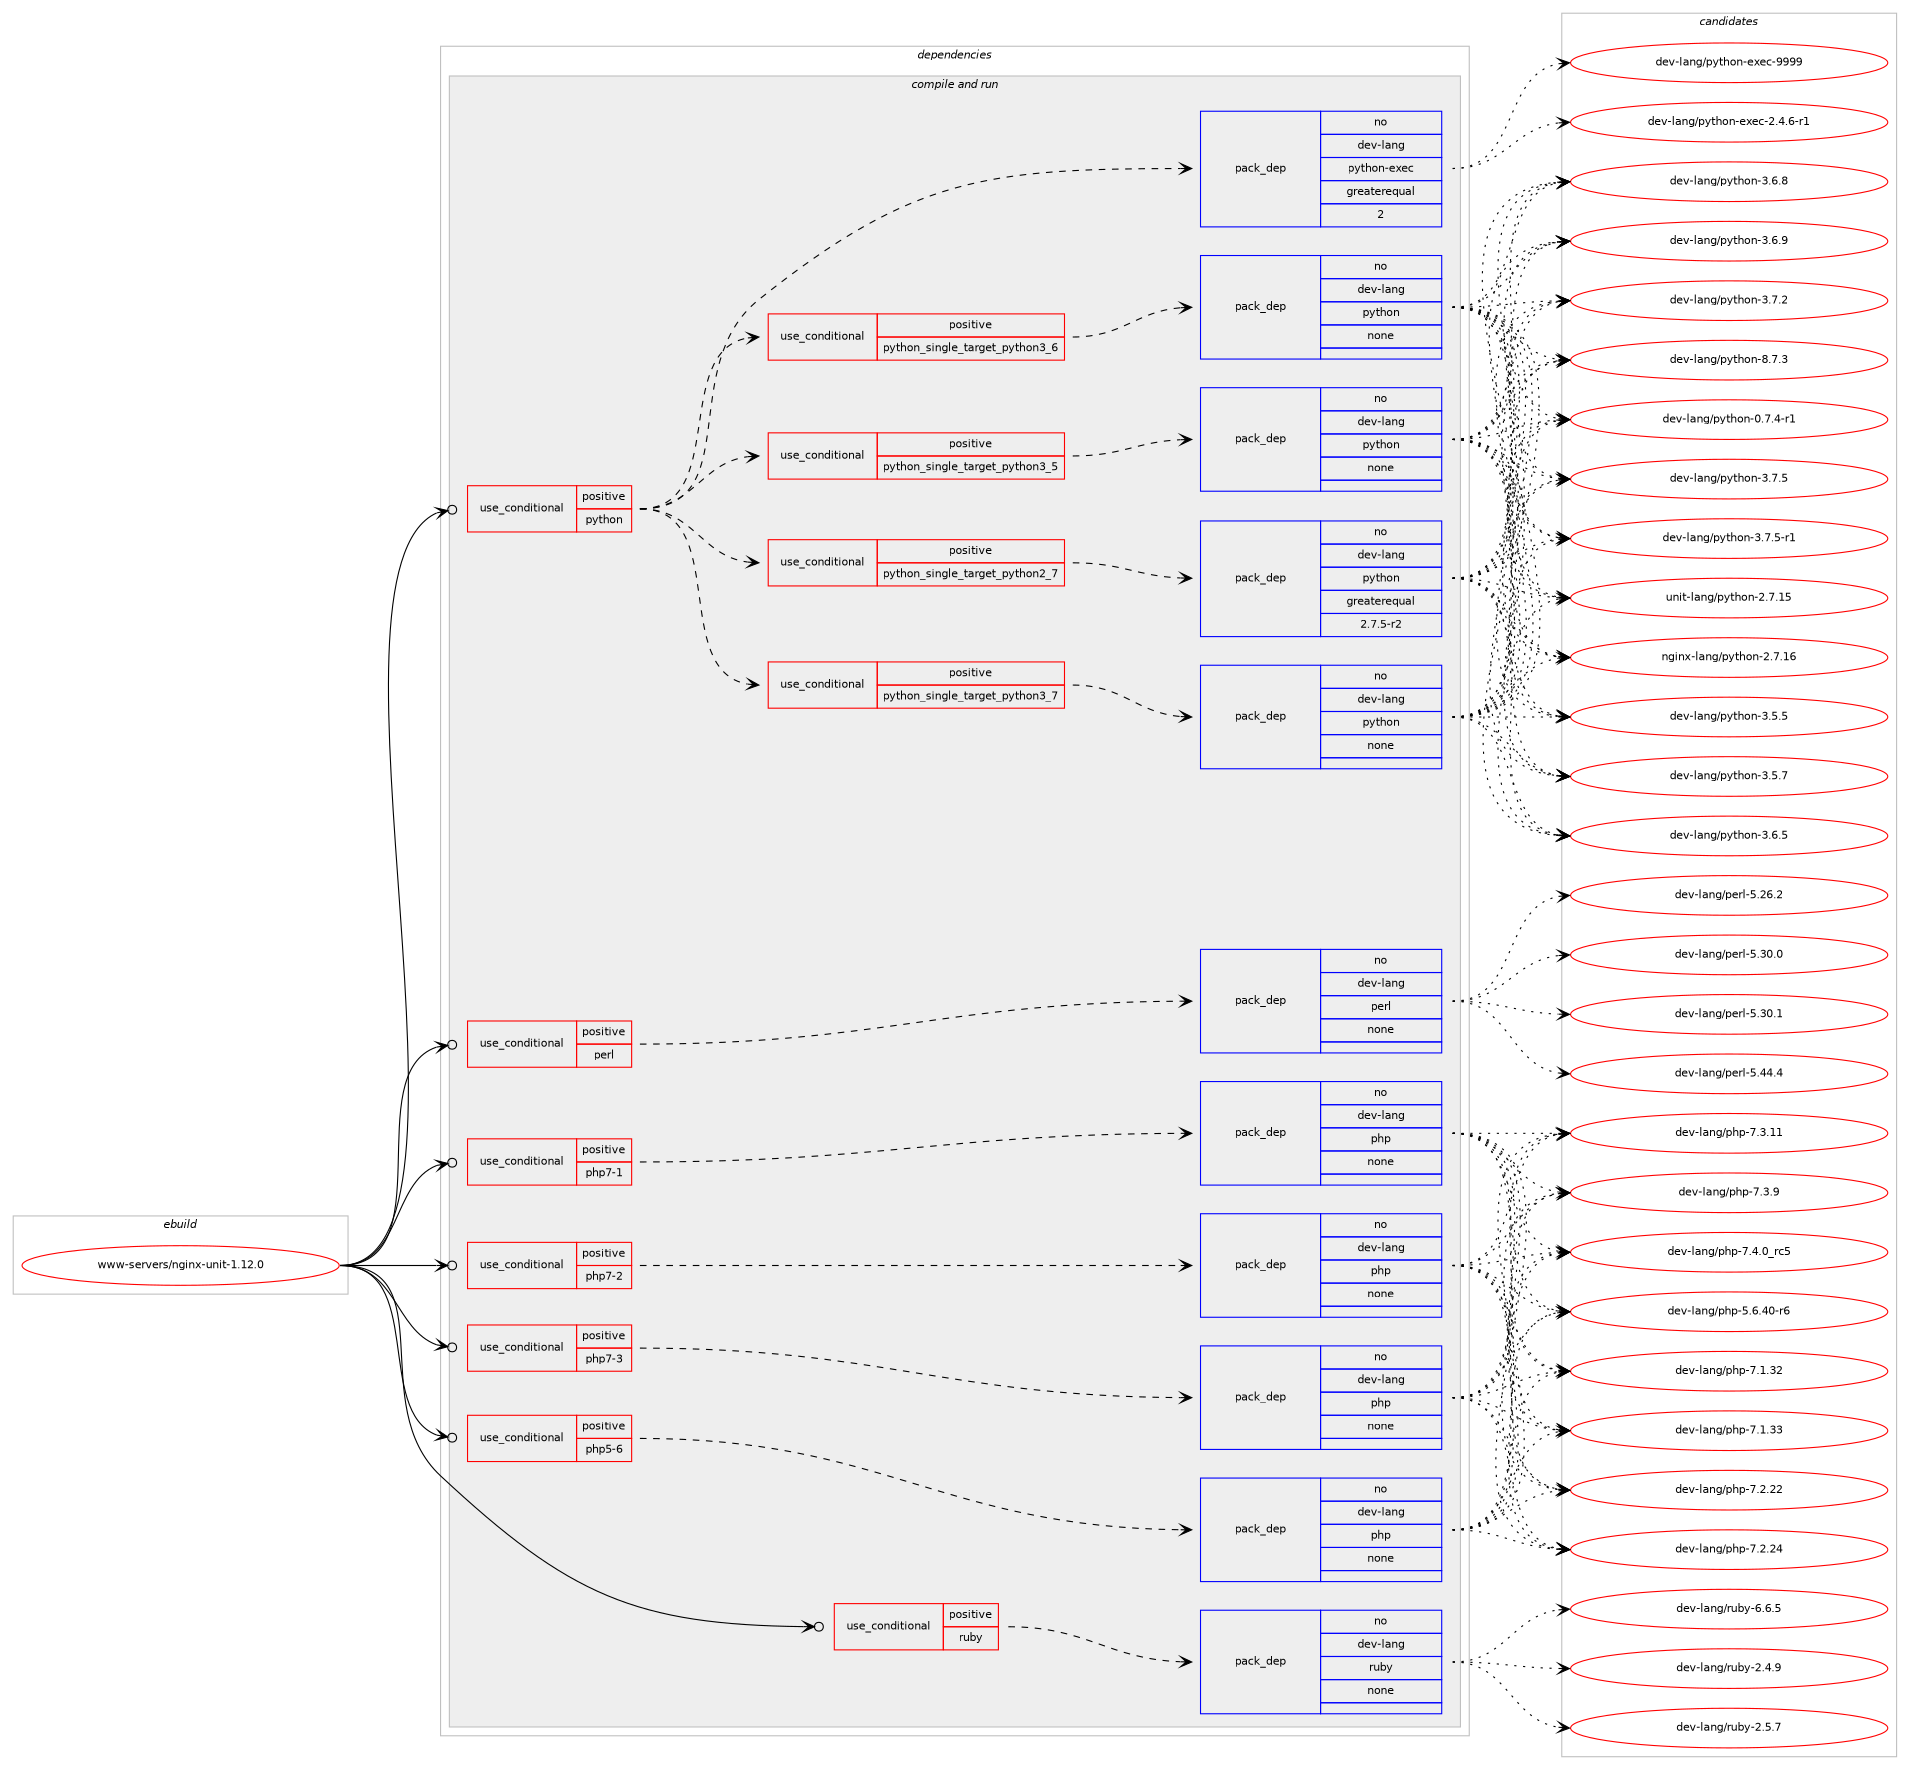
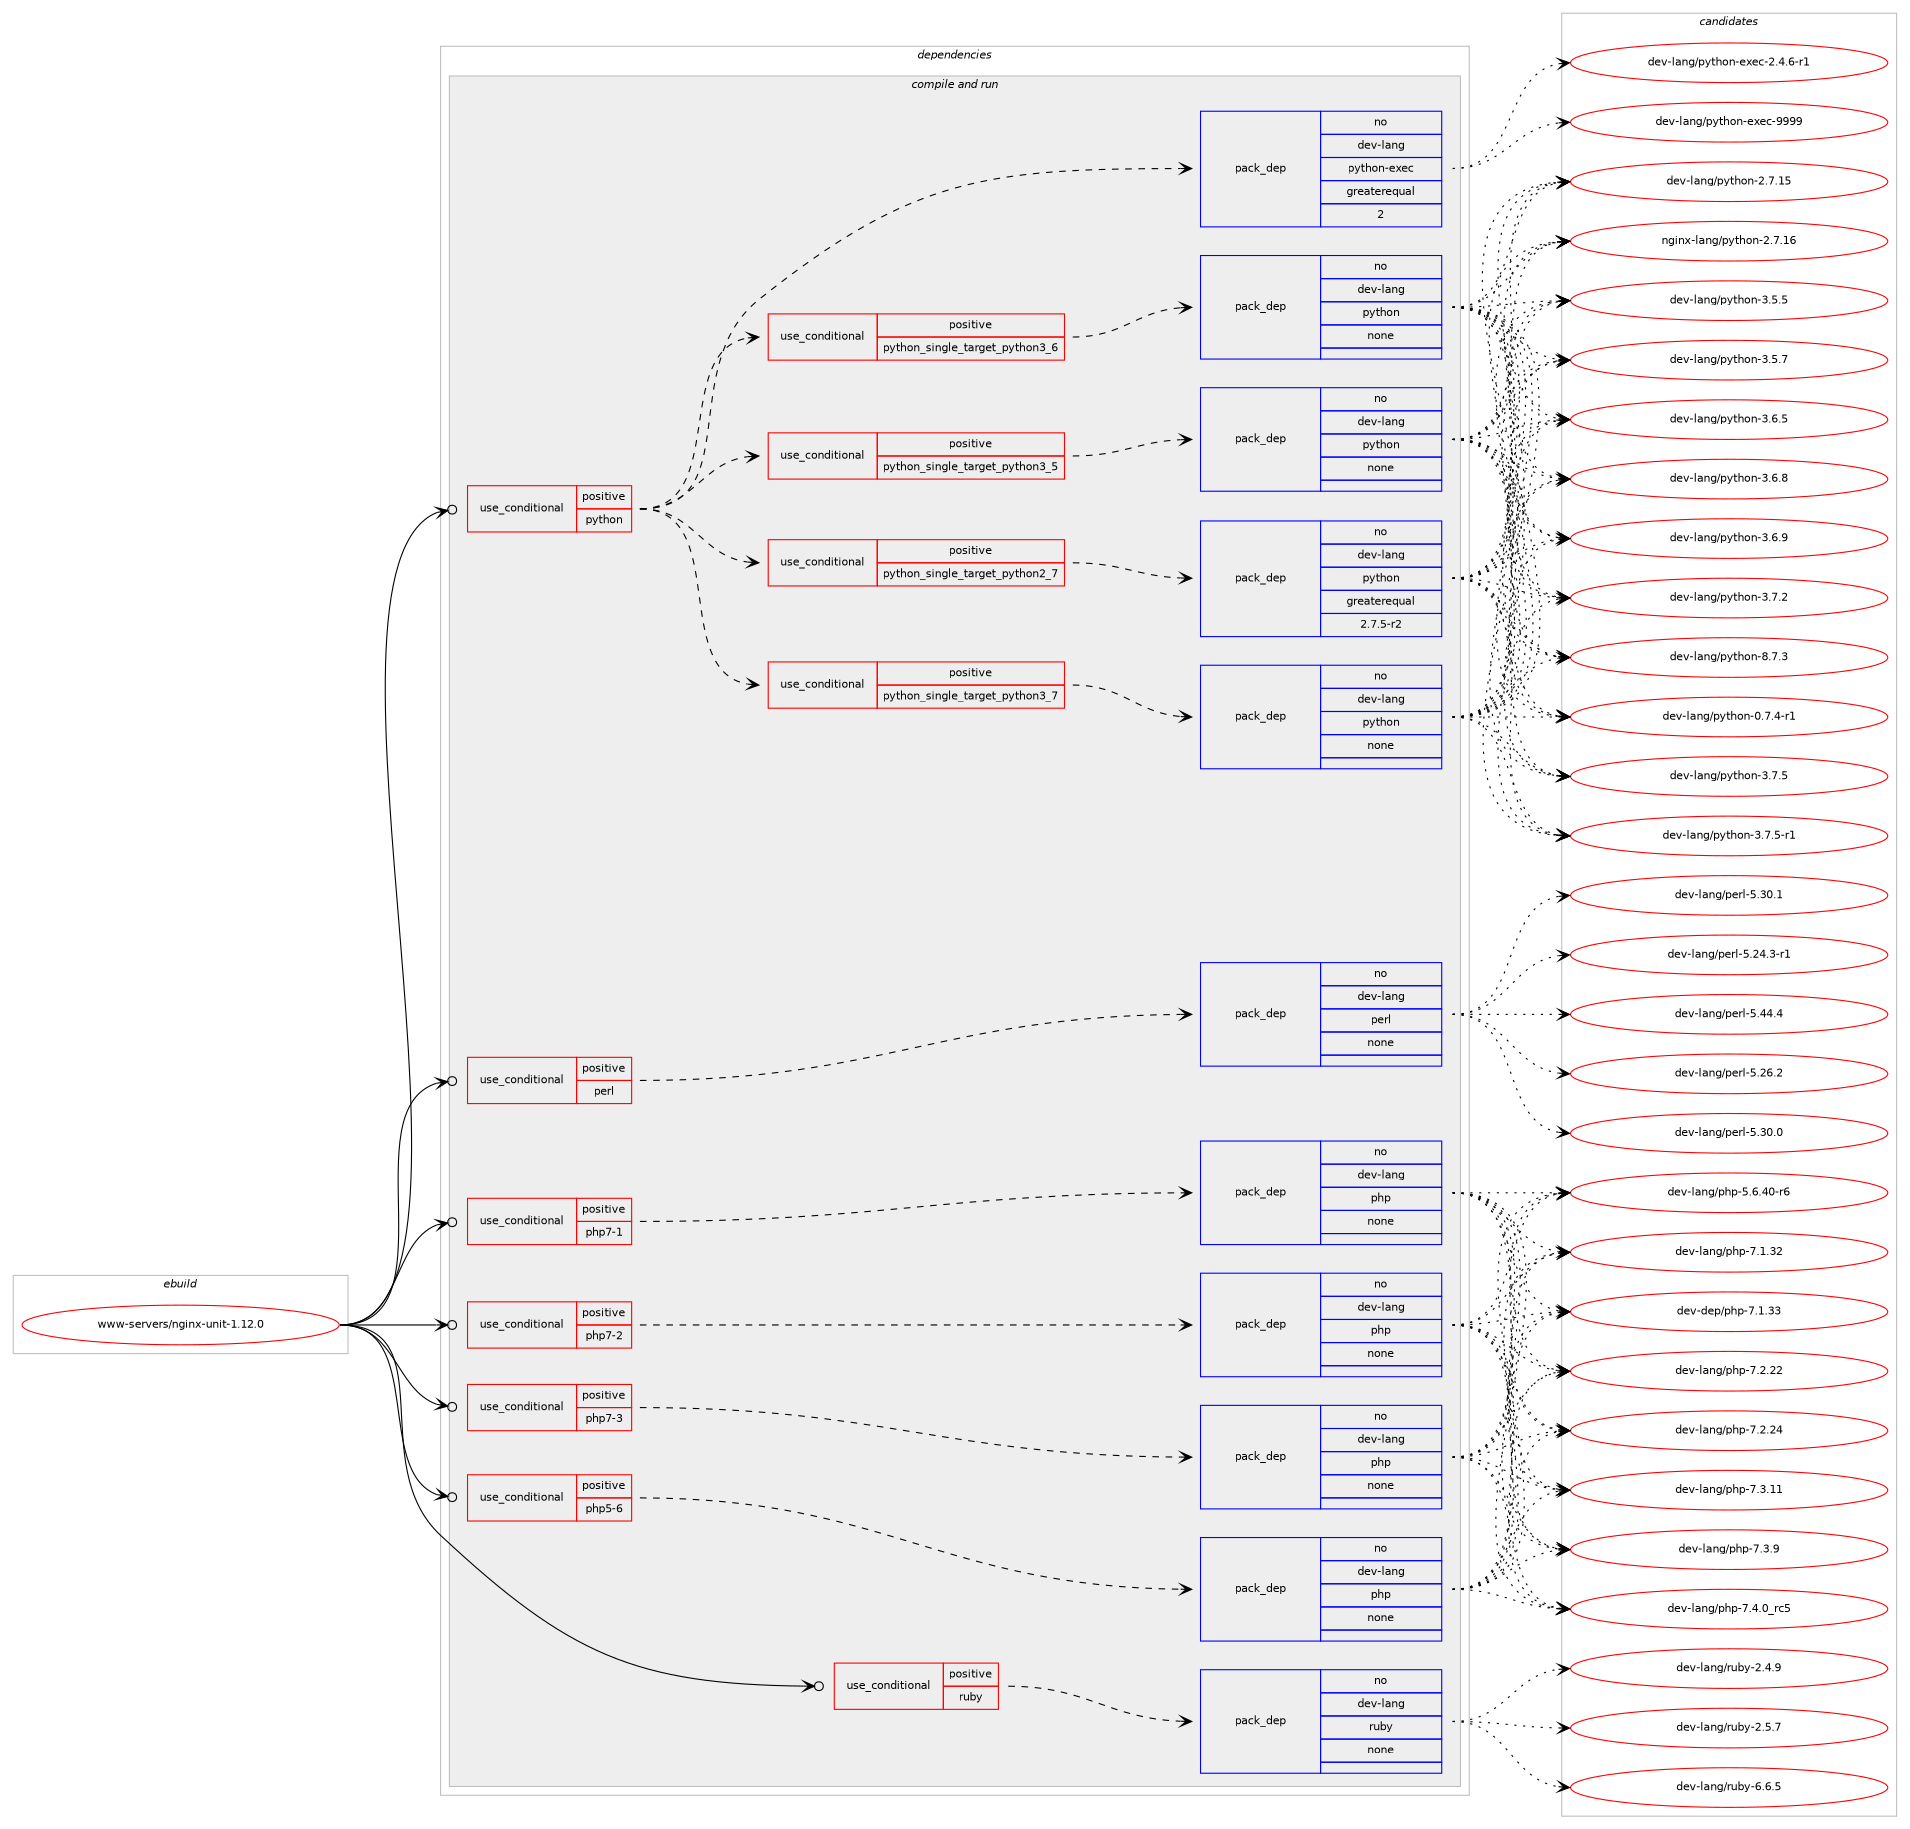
(1729, 598) -> (1729, 182)
none -> (1729, 955)
(1729, 1431) -> (1729, 1312)
